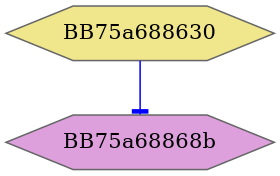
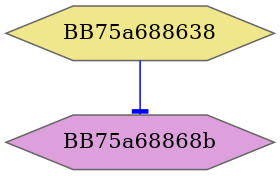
(140, 33) -> (140, 33)
